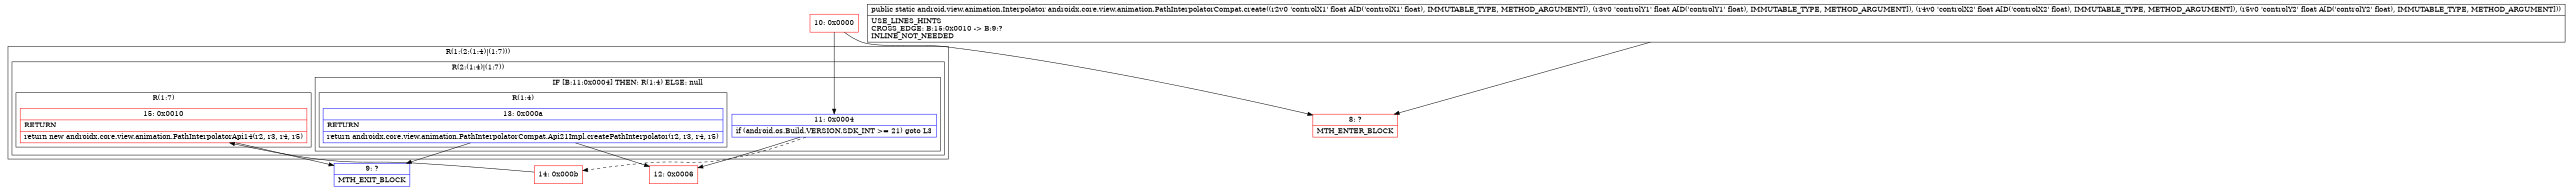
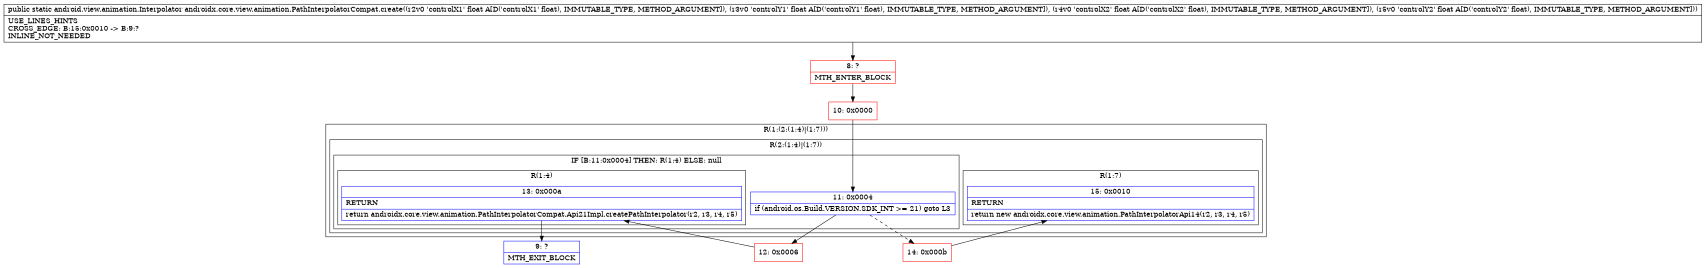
(1076, 67) -> (853, 90)
(164, 126) -> (1111, 203)
(283, 154) -> none
(610, 154) -> (720, 240)
